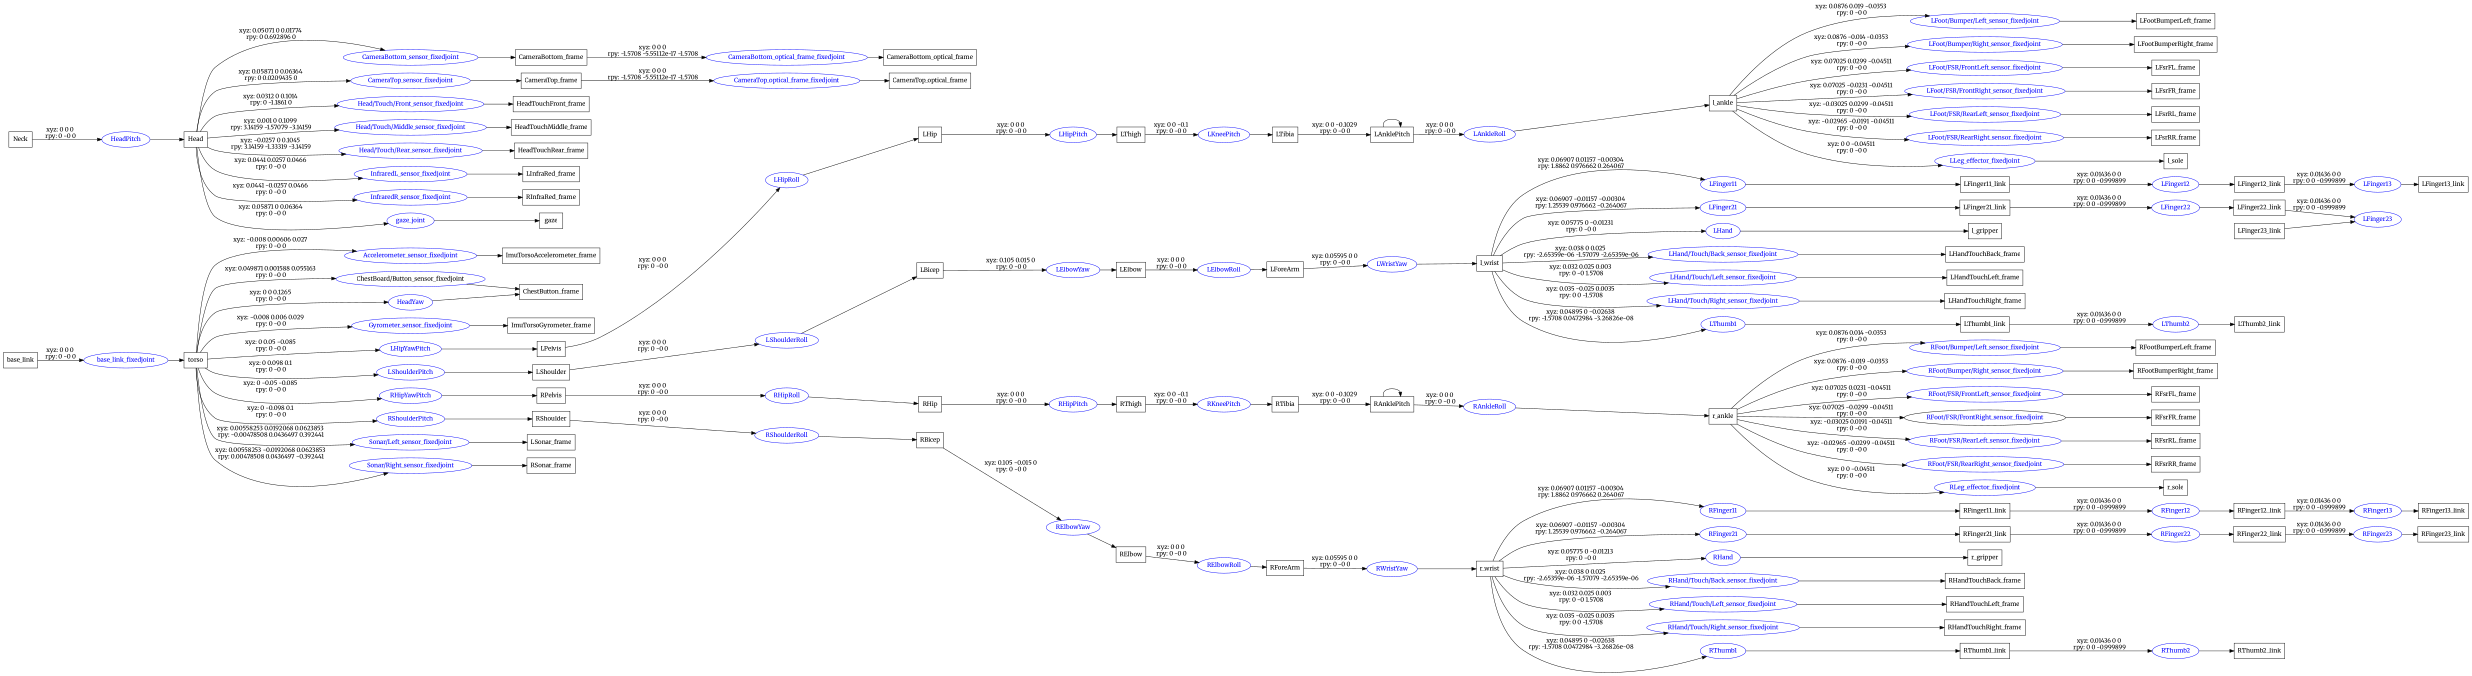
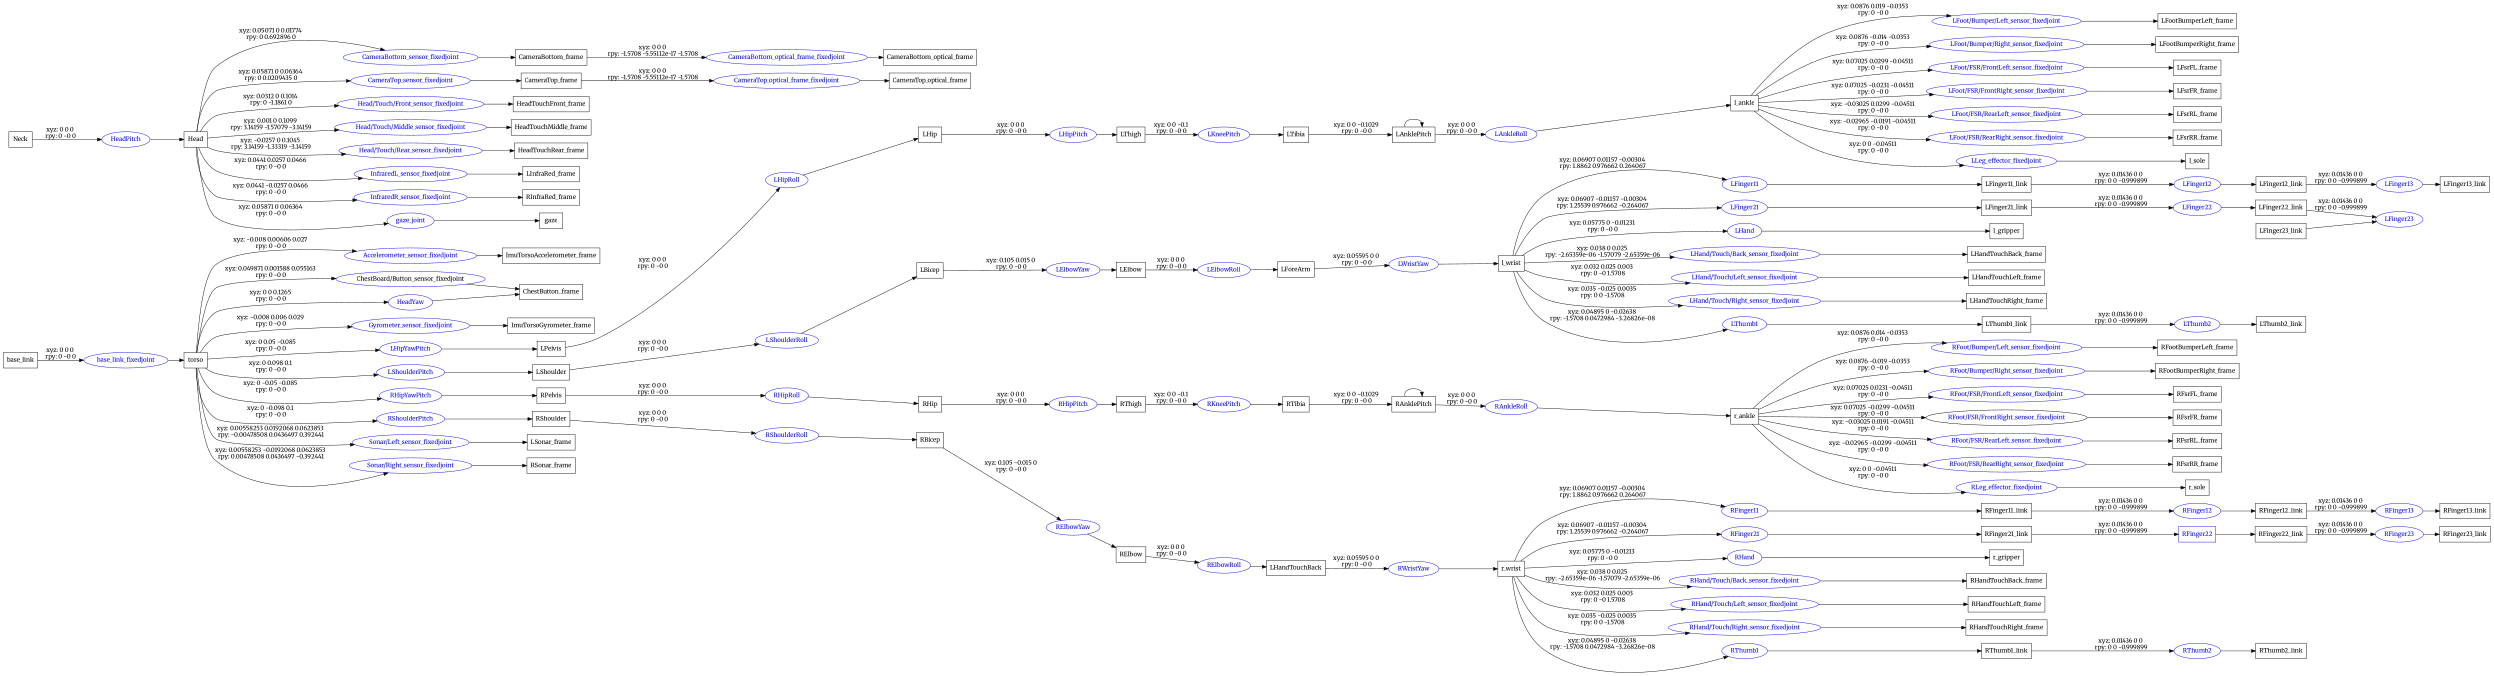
(2176, 534) -> (2197, 534)
(1285, 568) -> (1296, 568)
